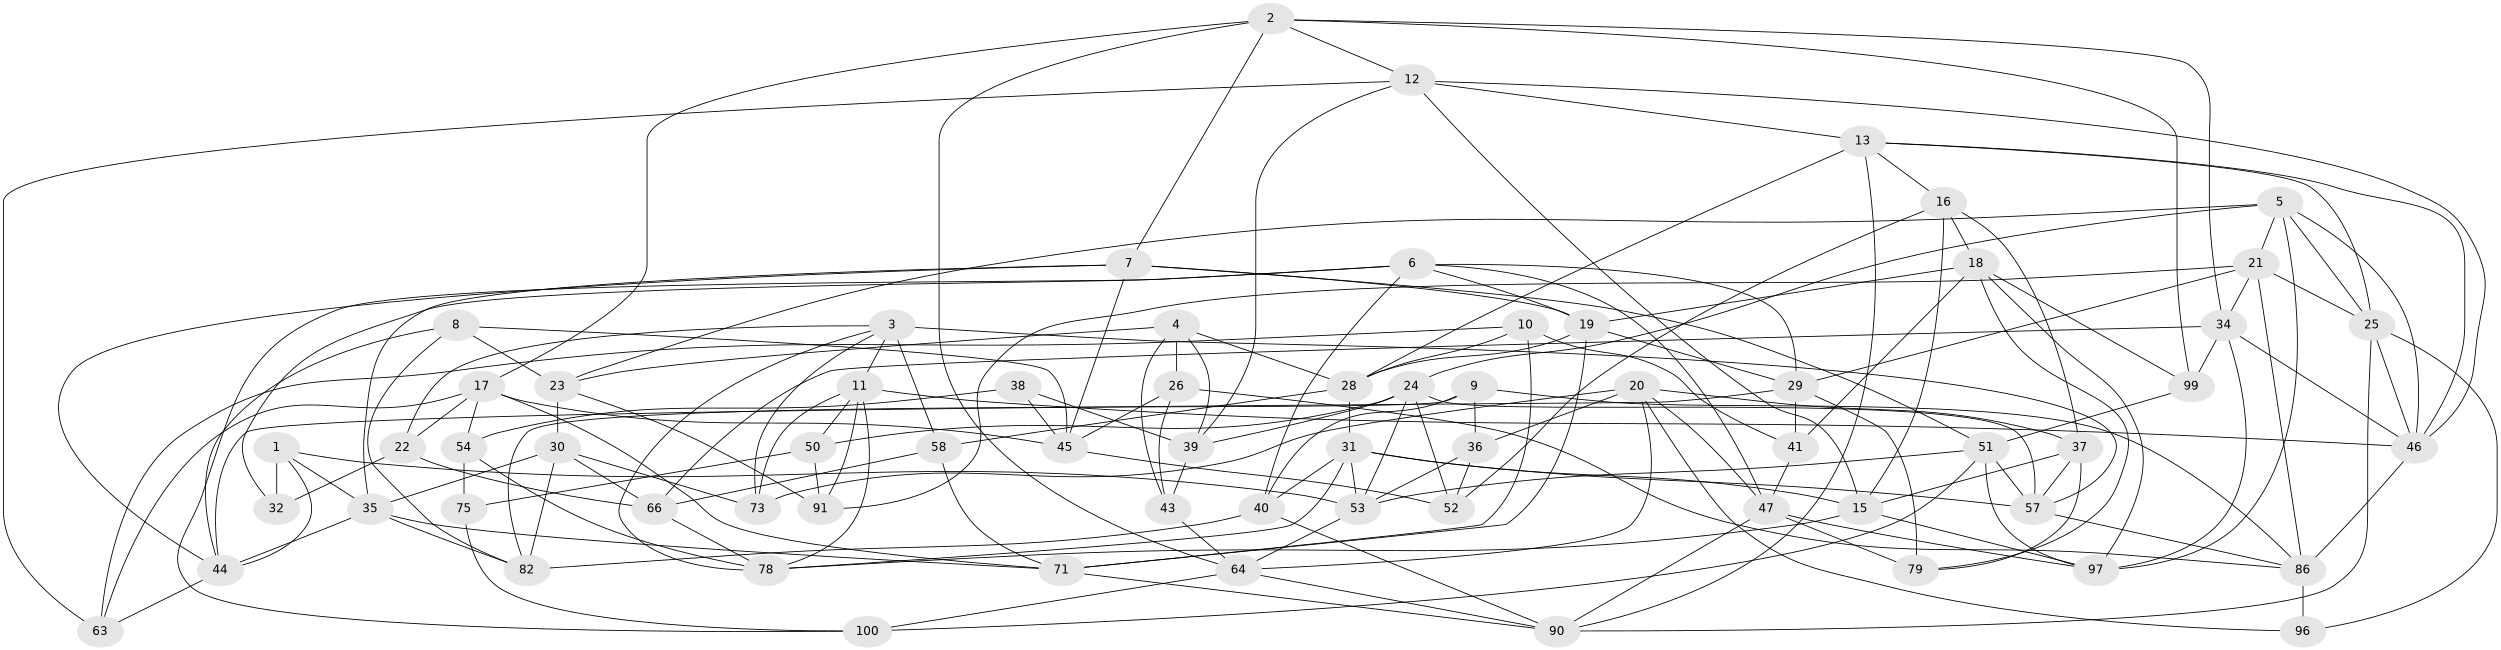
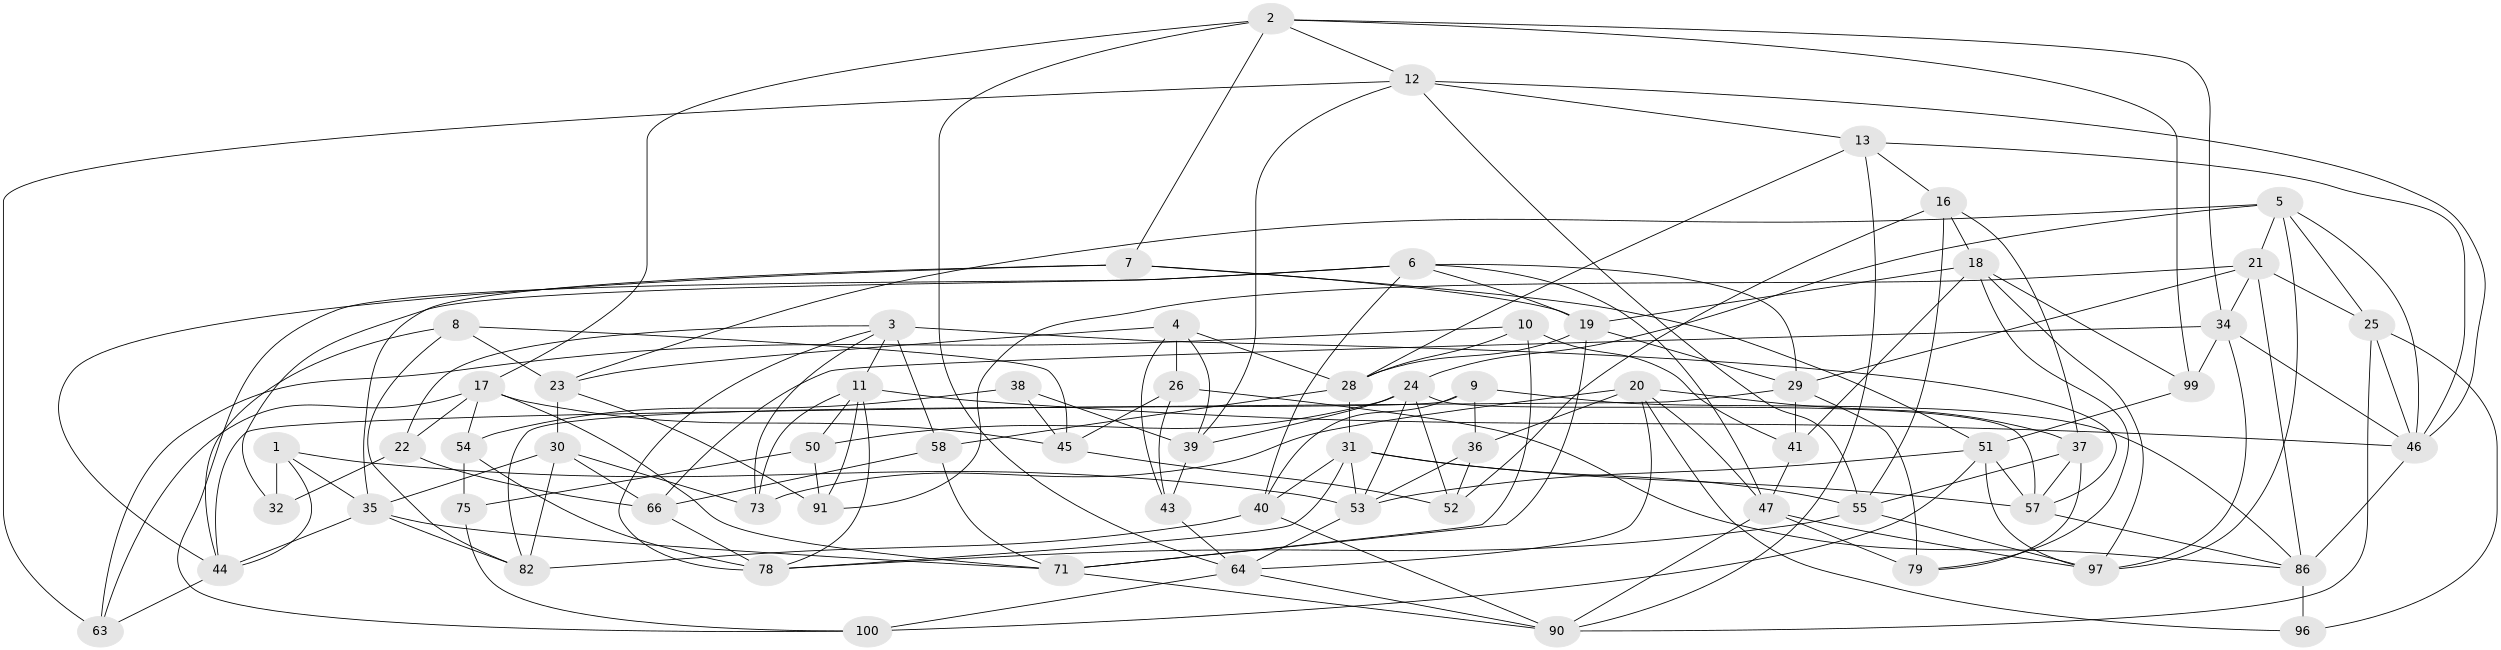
(2308, 186) -> none
(1098, 352) -> none
(1860, 509) -> (1860, 509)
